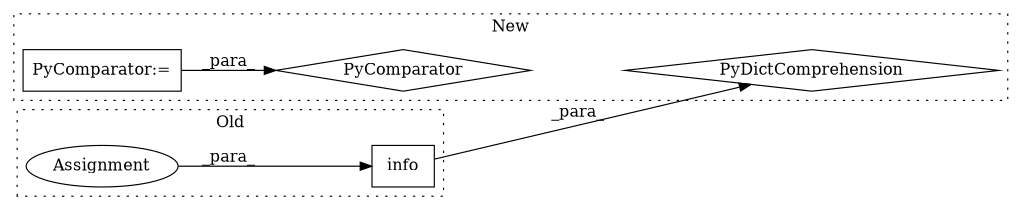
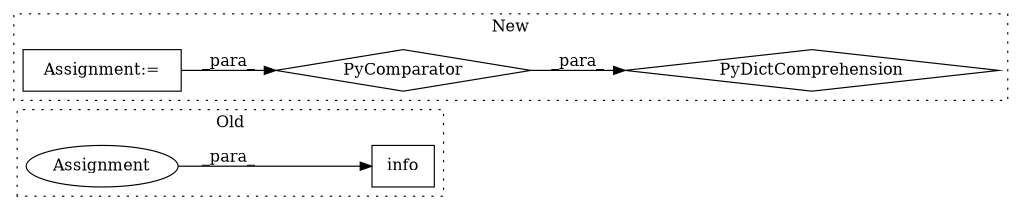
(102, 70) -> (102, 70)
(587, 123) -> (572, 70)
